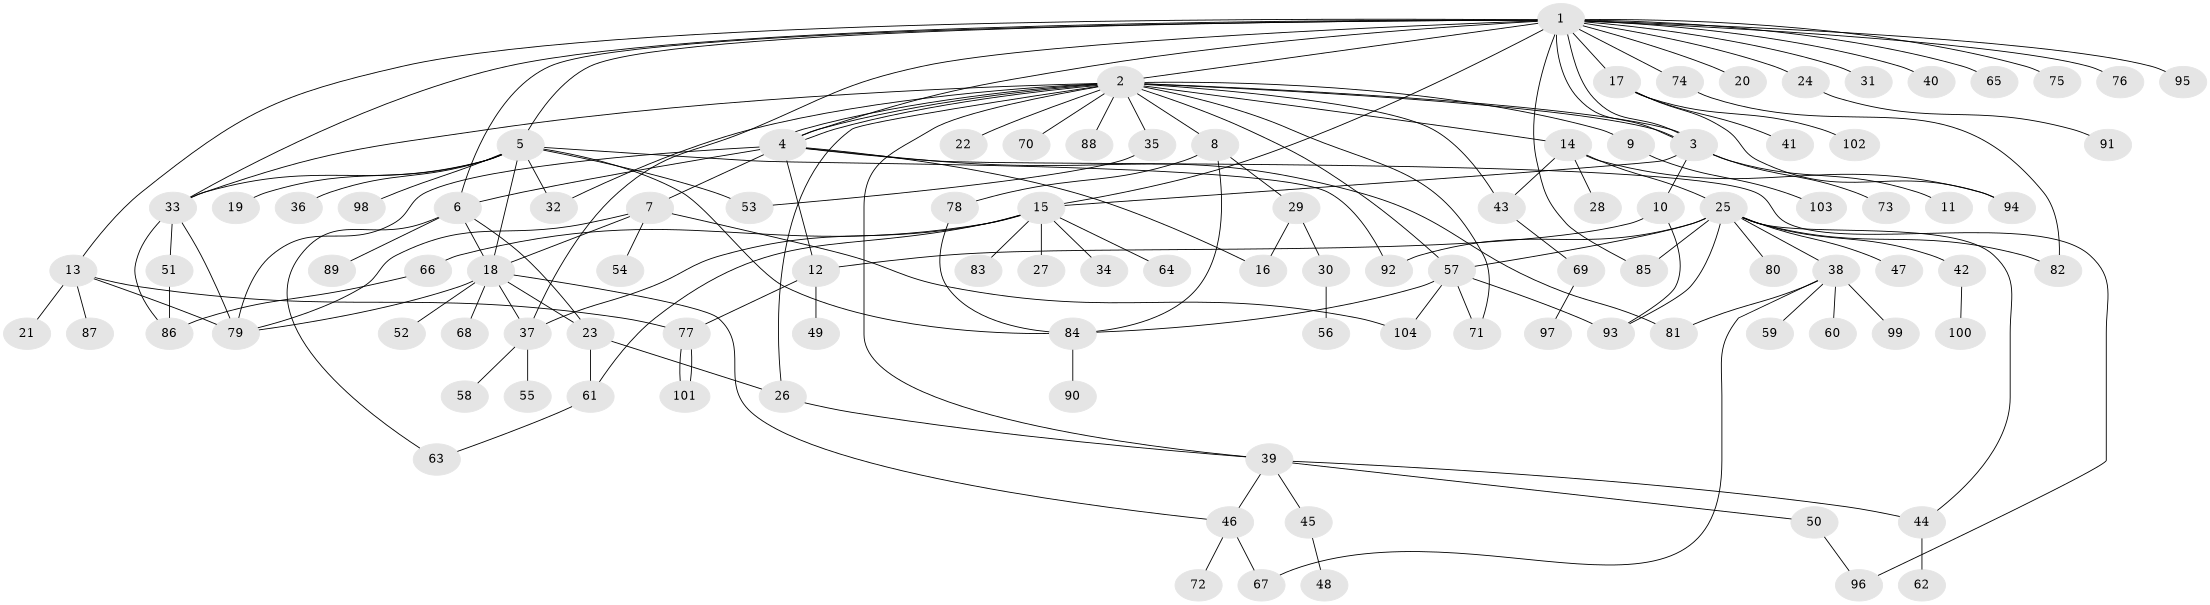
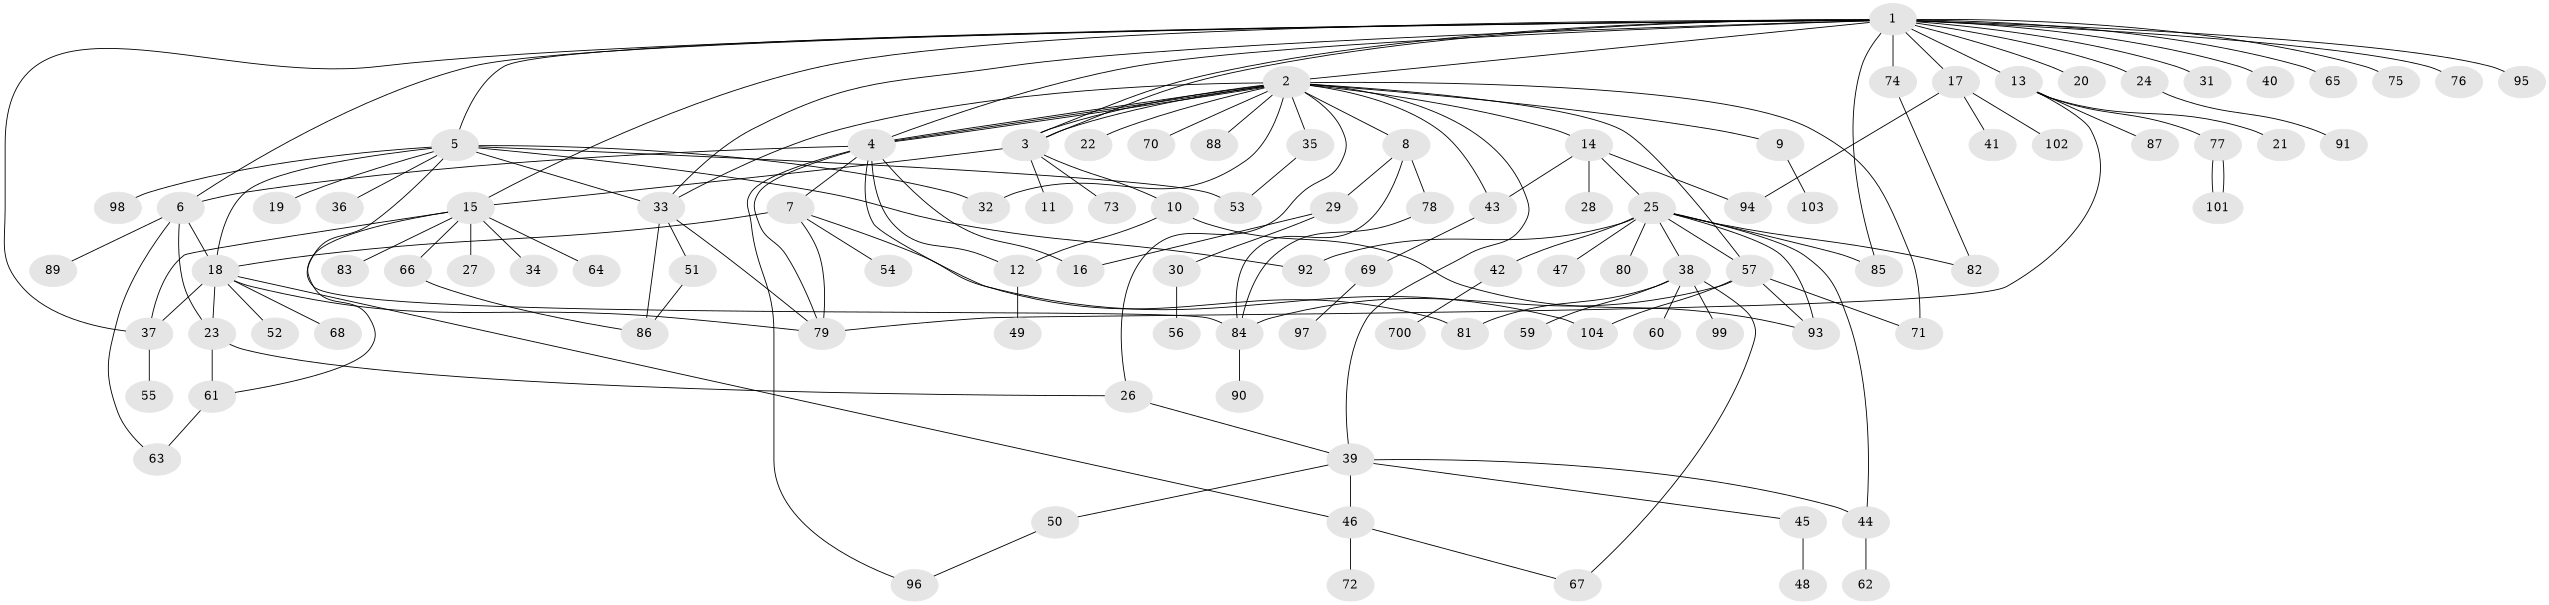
(751, 302) -> none
(1960, 334) -> (1400, 334)
(465, 397) -> none
